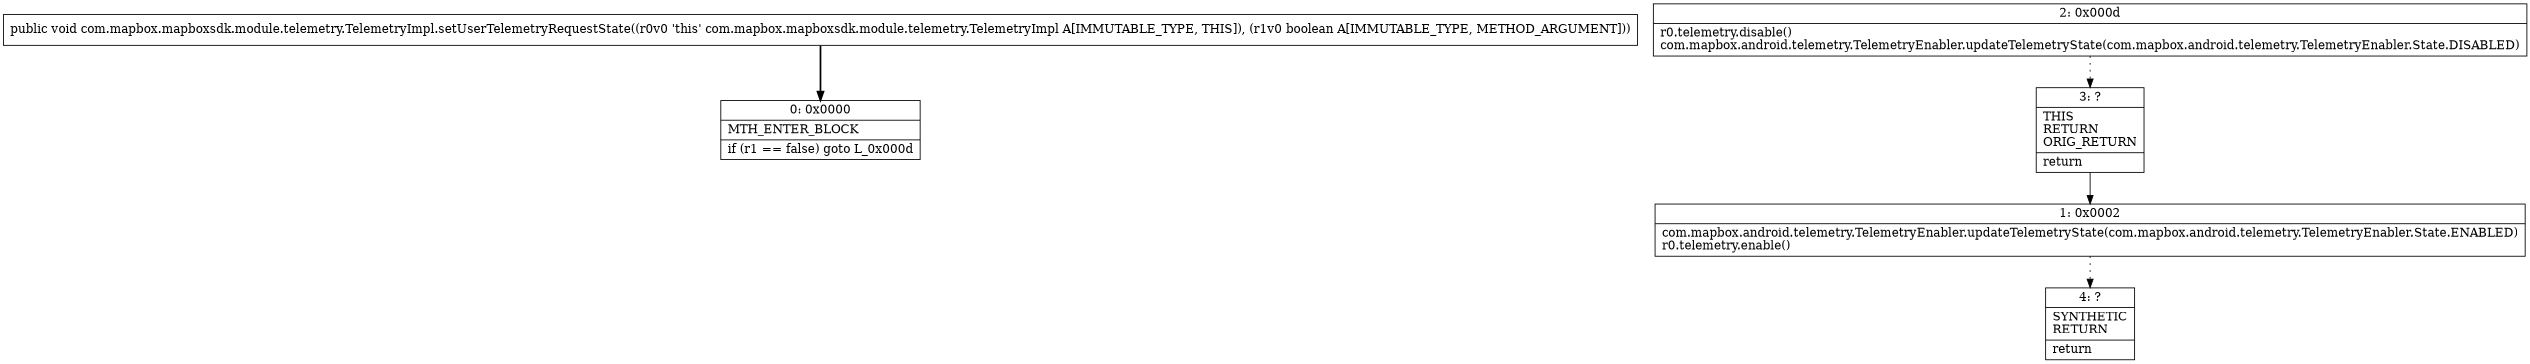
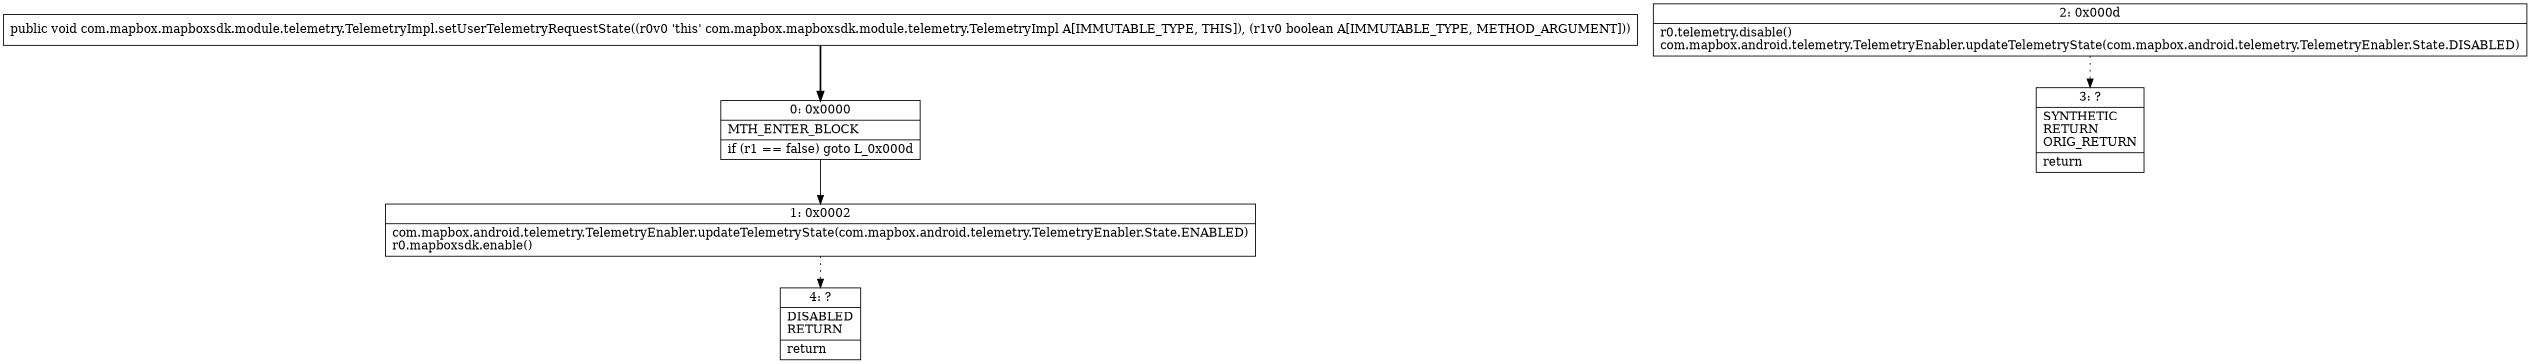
(2059, 117) -> (2081, 117)
(2090, 184) -> (820, 178)
(1727, 246) -> (462, 246)
(2090, 317) -> (820, 317)
